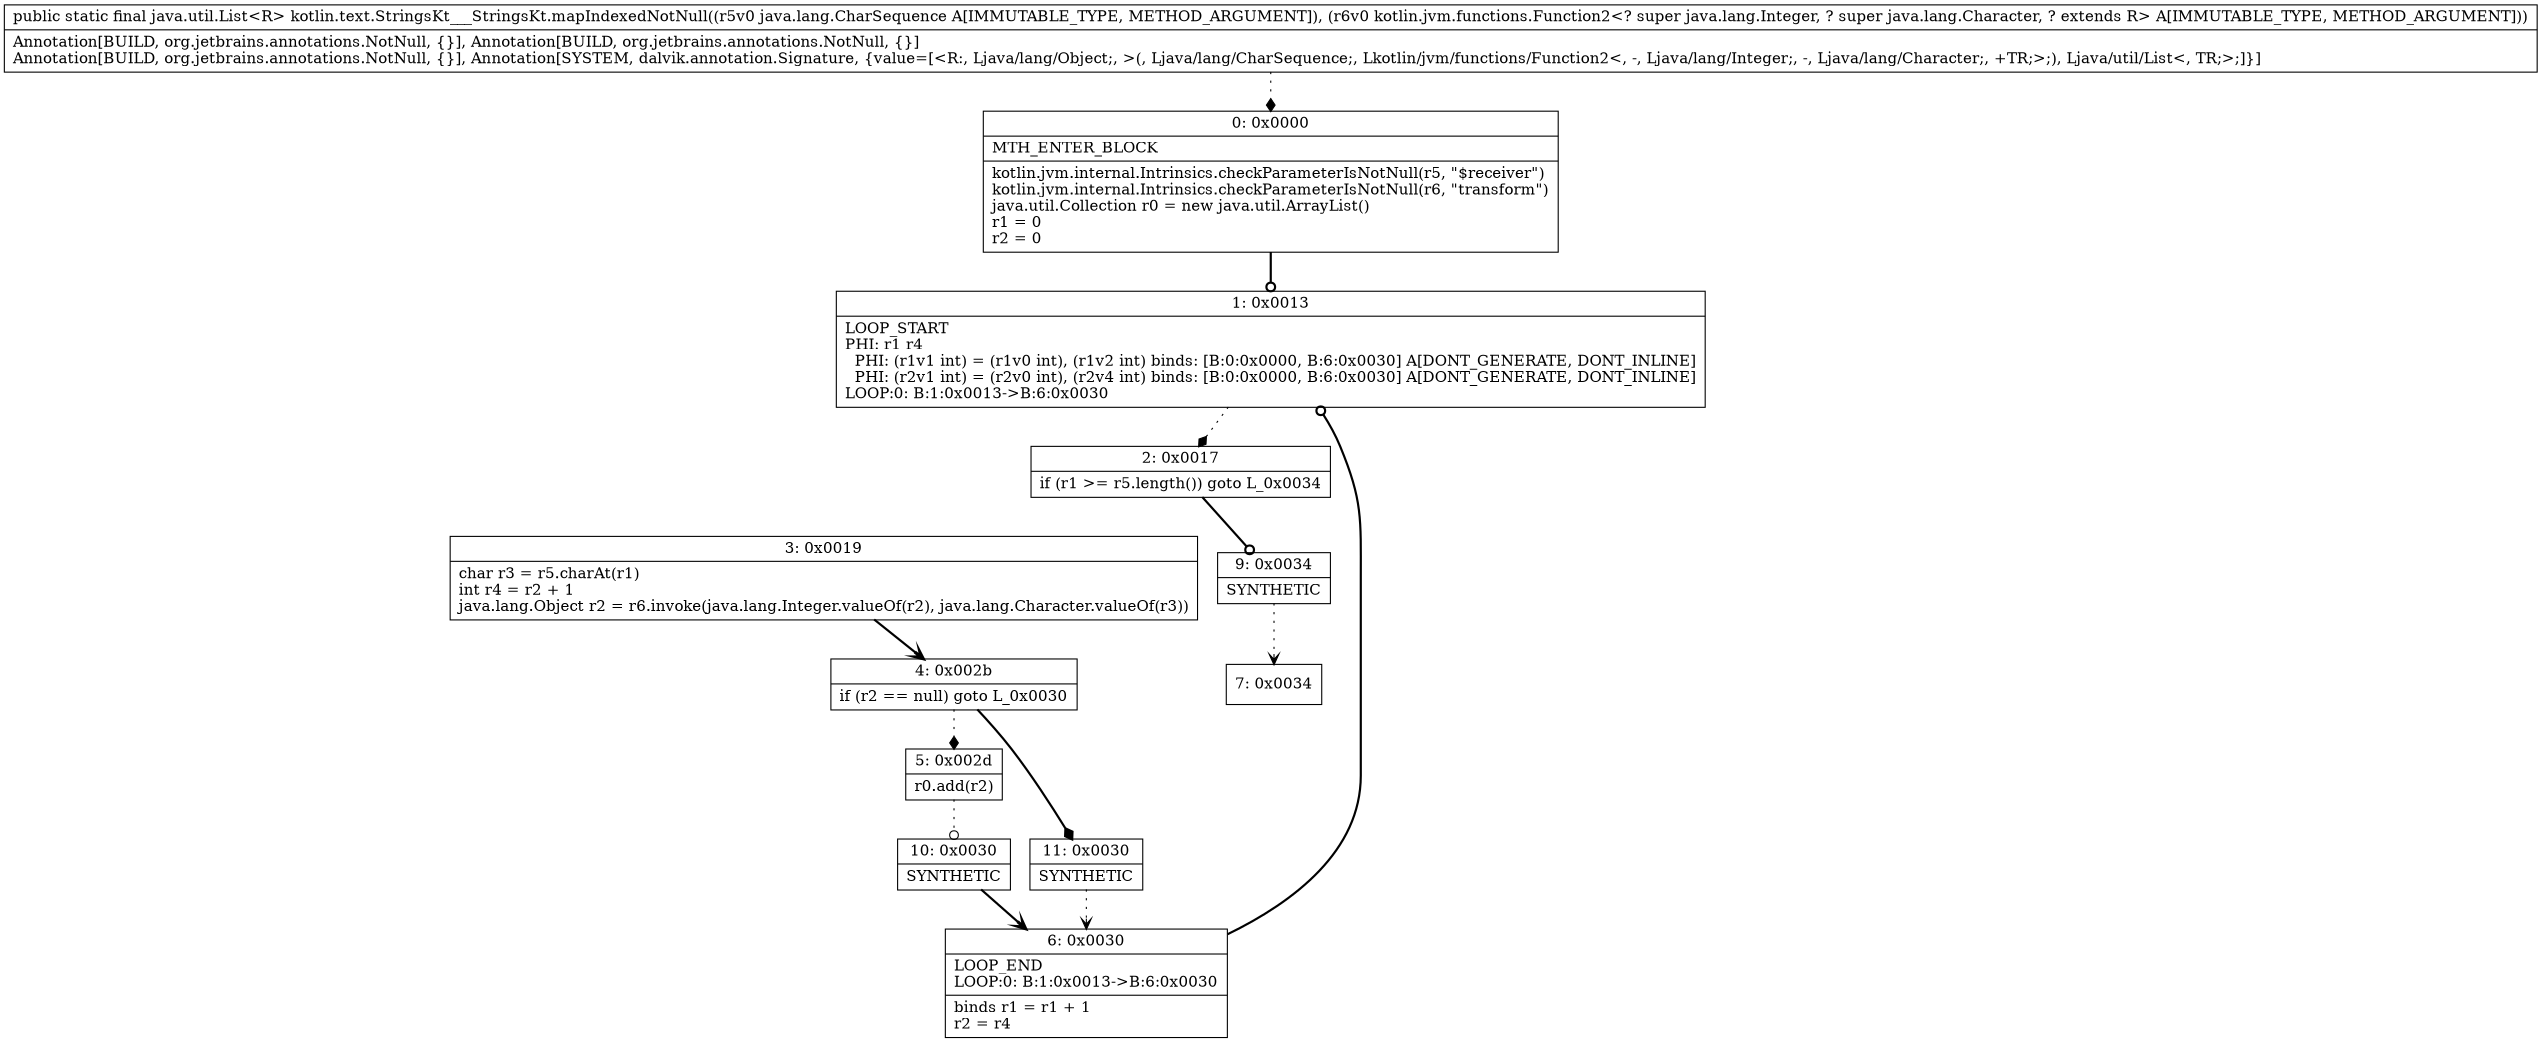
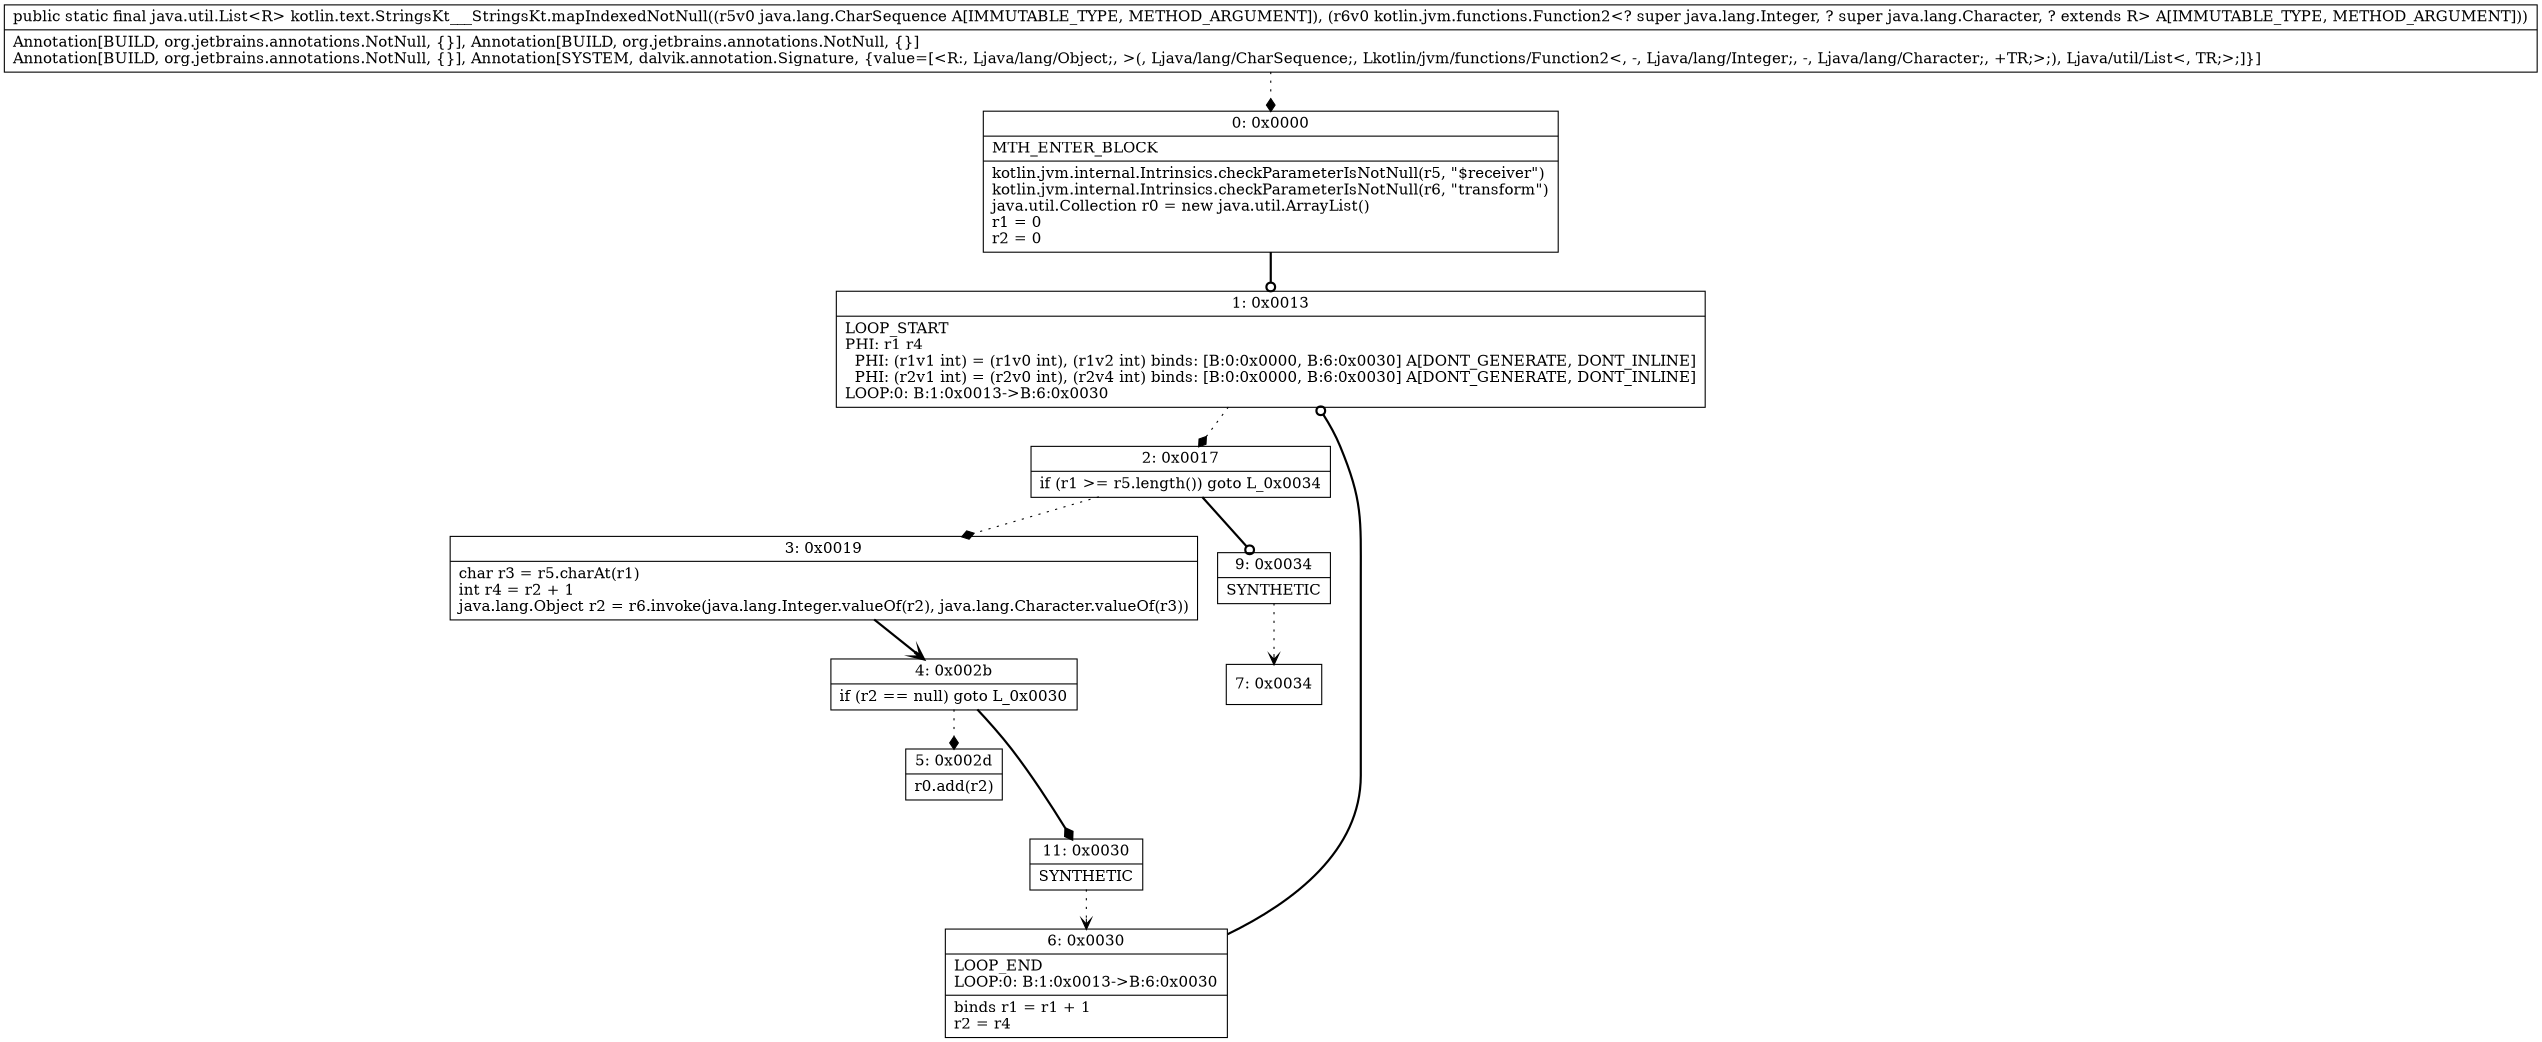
none -> (1037, 515)
(954, 865) -> none
